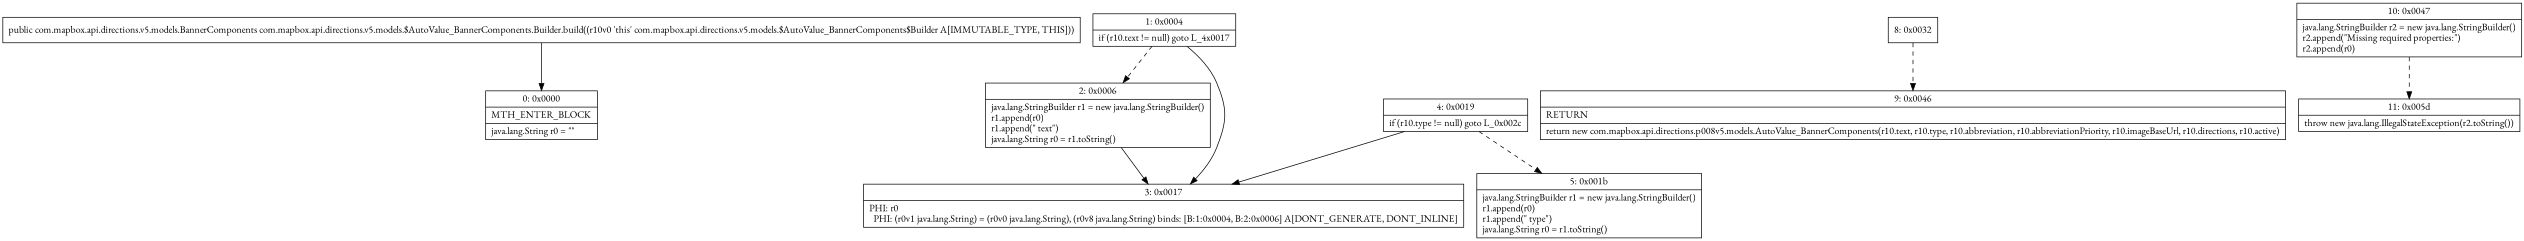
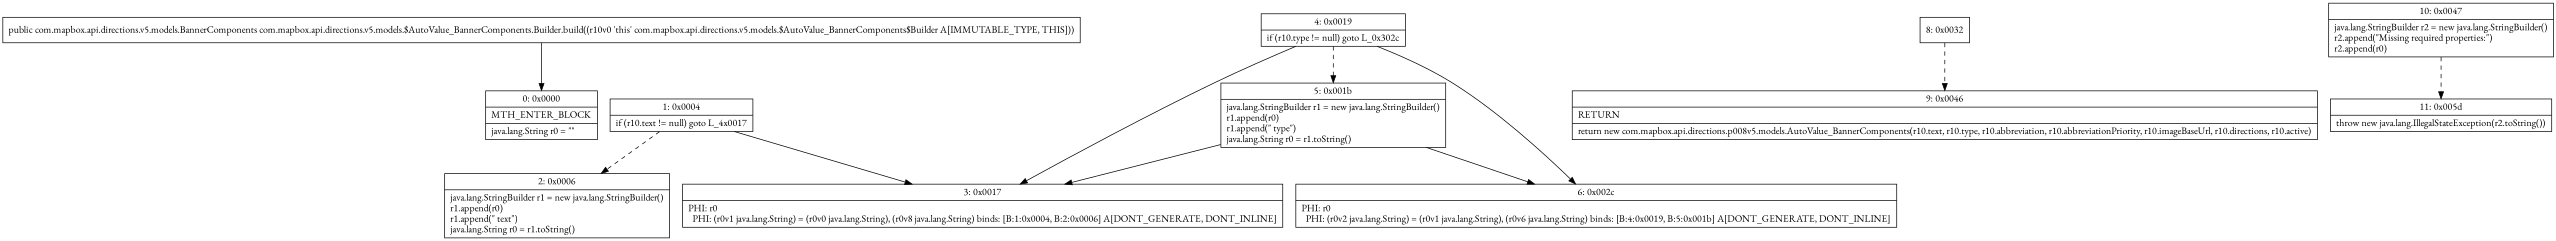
(1456, 123) -> (1333, 38)
(1133, 163) -> (1146, 163)
none -> (1596, 206)
